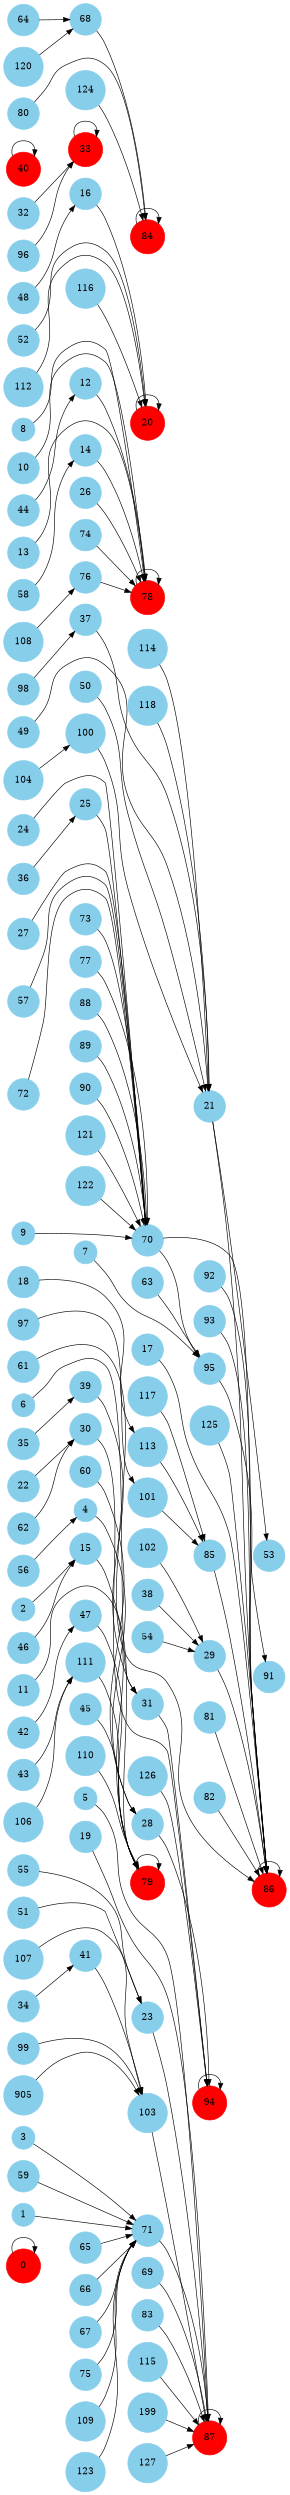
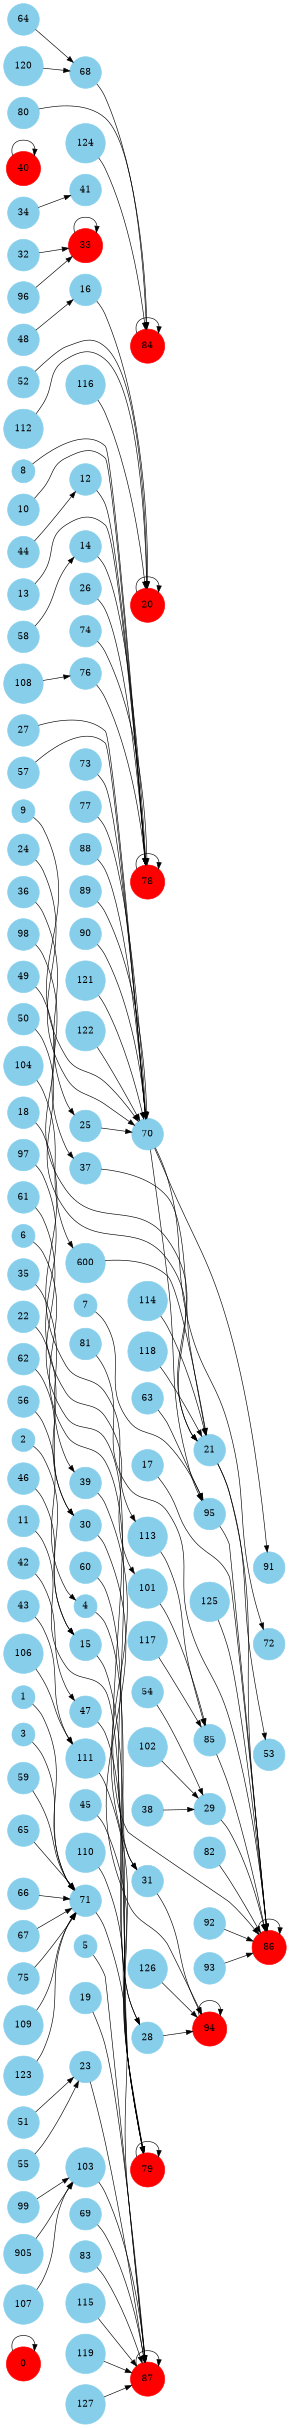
(86, 734) -> (86, 1263)
(107, 902) -> (212, 1384)
(121, 2023) -> none
(148, 2413) -> (86, 2354)
